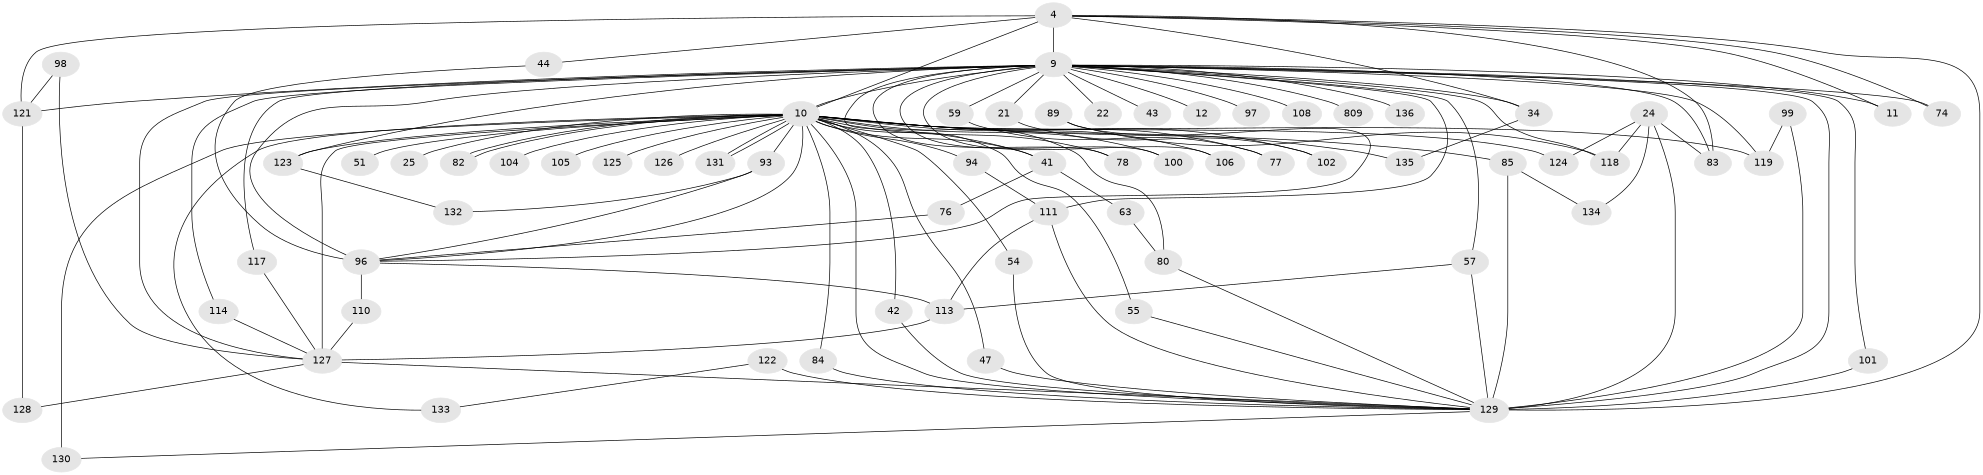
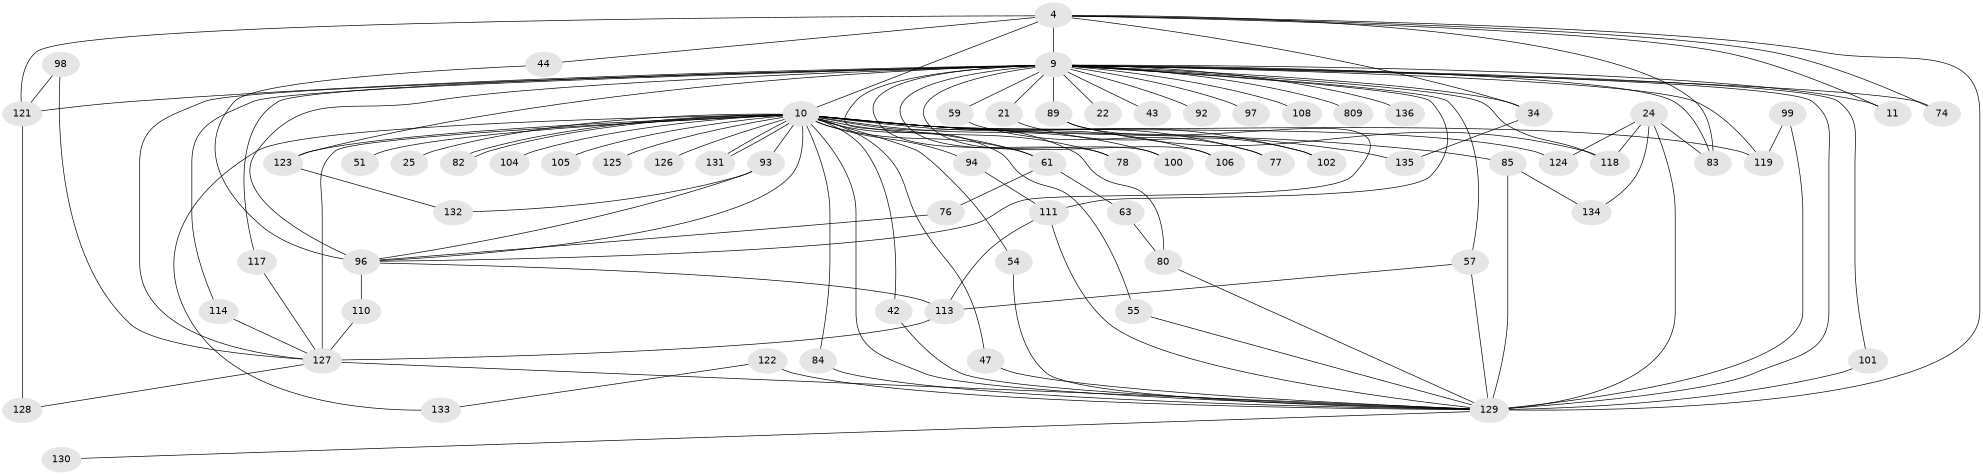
(925, 81) -> (1054, 89)
(1202, 114) -> (1202, 114)
(241, 146) -> none
(1047, 163) -> (1047, 163)
